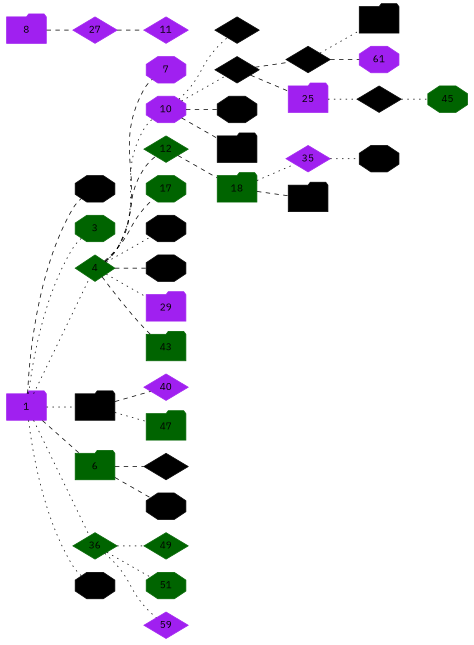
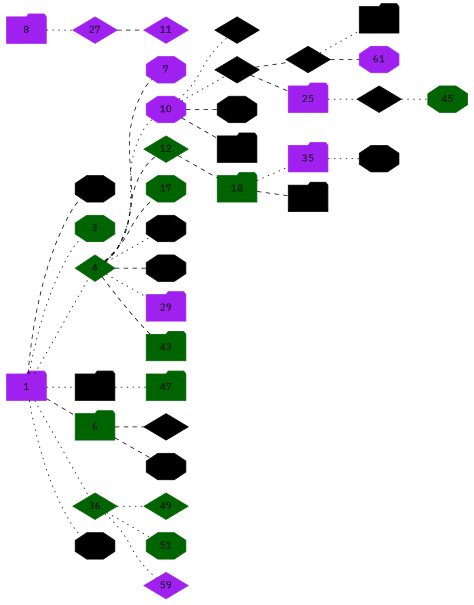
(60, 30) -> (60, 30)
(308, 159) -> (308, 159)
(166, 387) -> none
